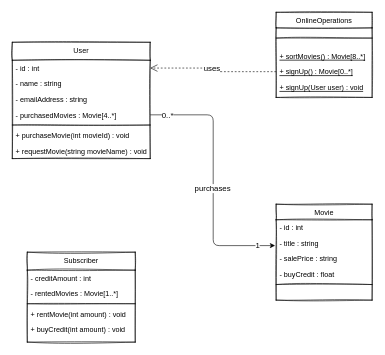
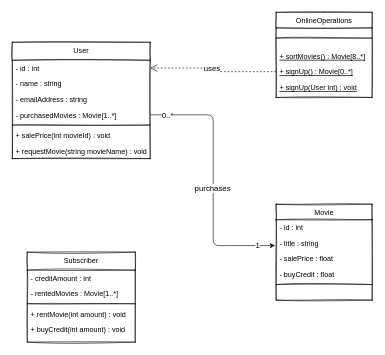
(325, 88) -> (323, 88)
(71, 115) -> (71, 115)
(78, 136) -> (69, 136)
(313, 259) -> (311, 259)
